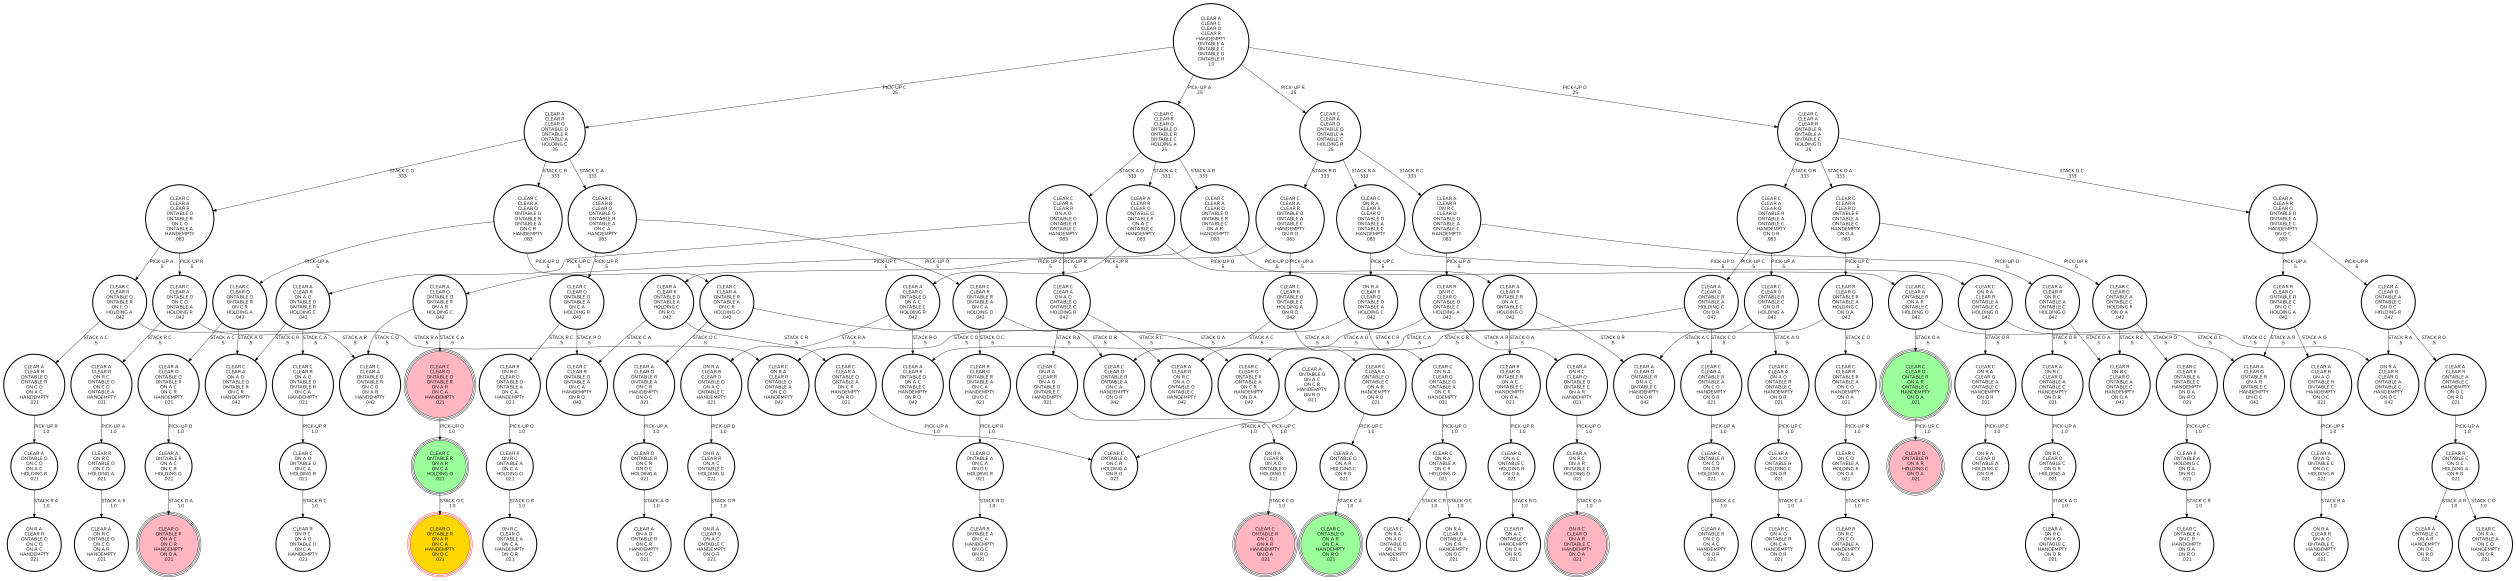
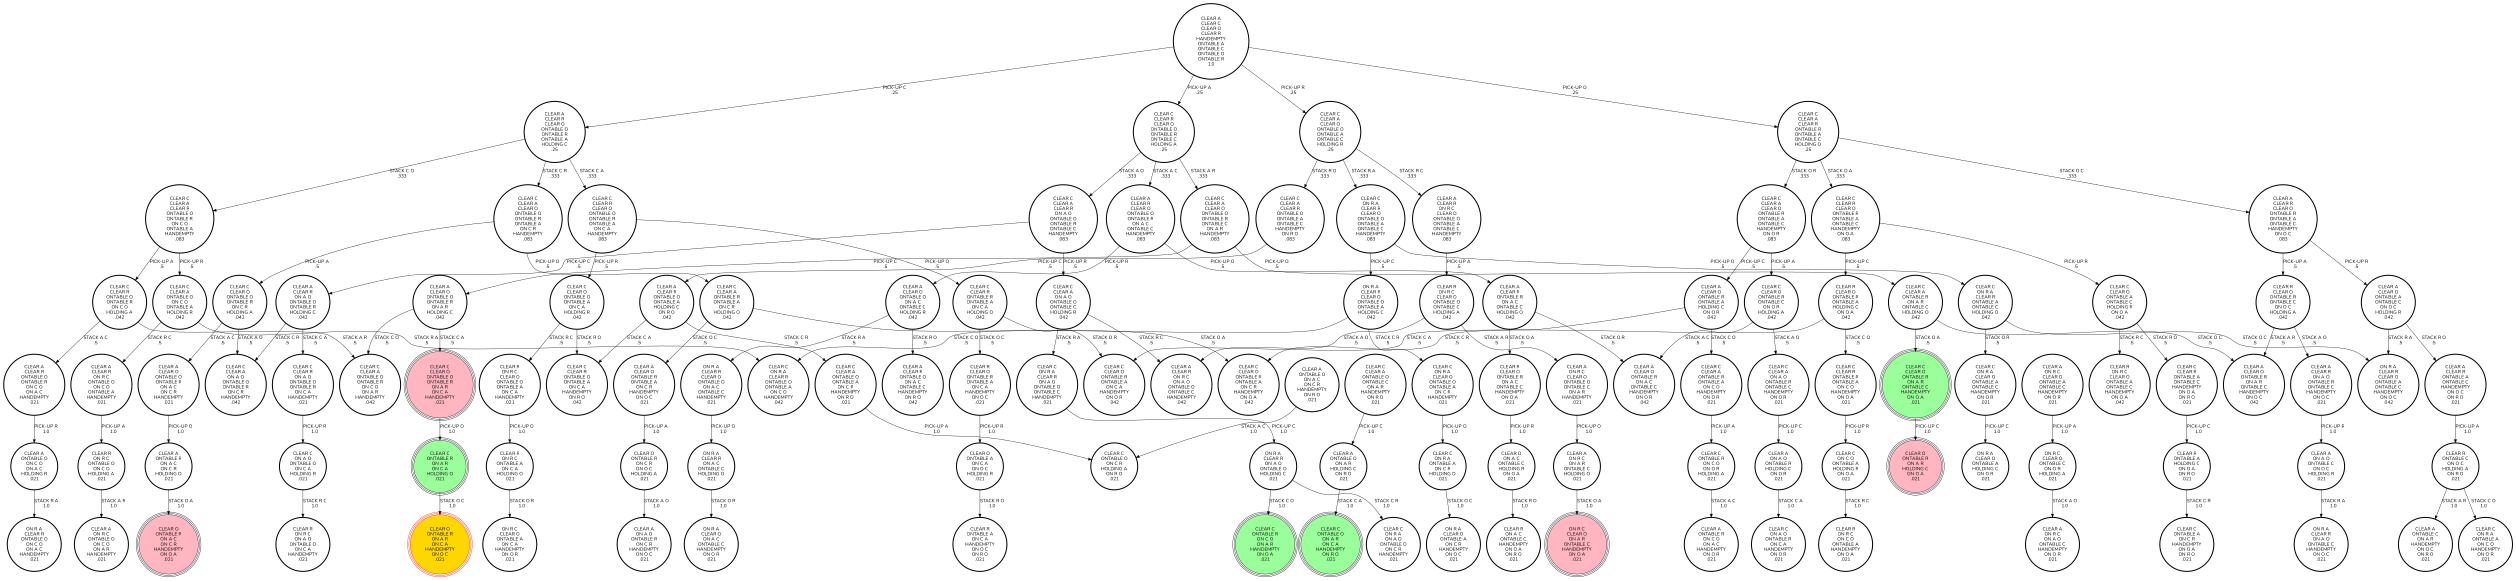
(1290, 302) -> none
(2053, 302) -> none
(1420, 502) -> (1342, 494)
(1265, 544) -> (1265, 544)
